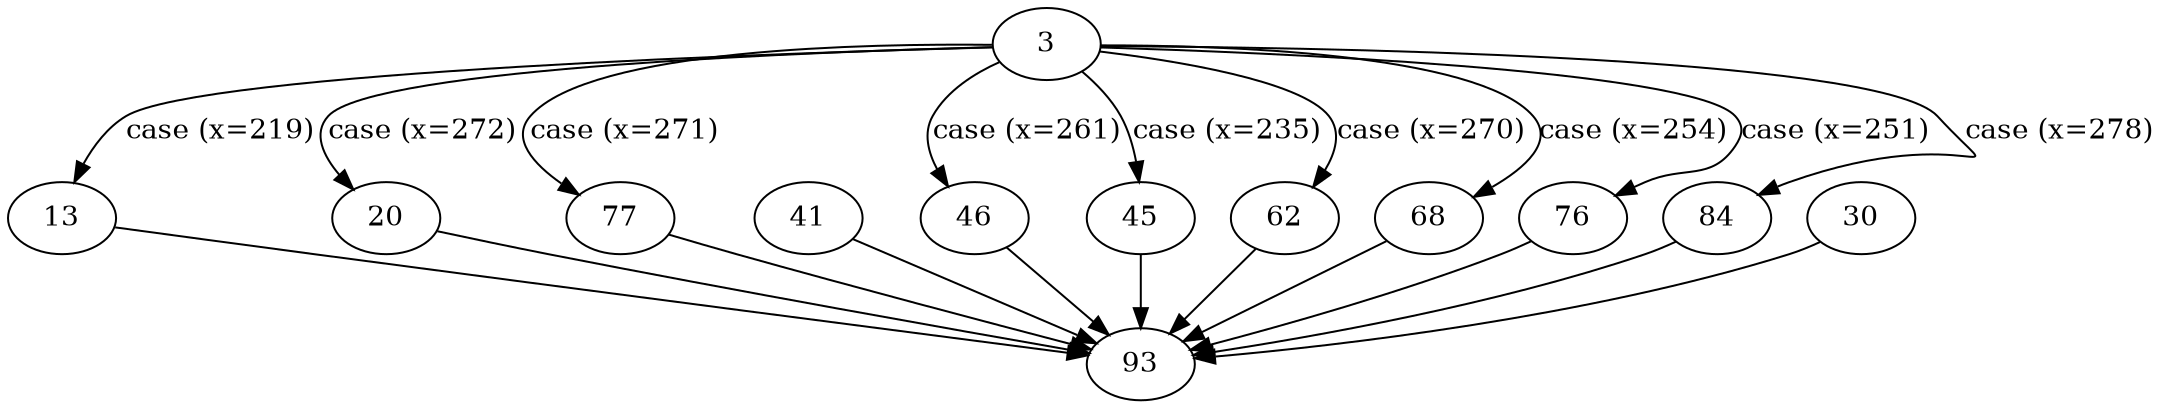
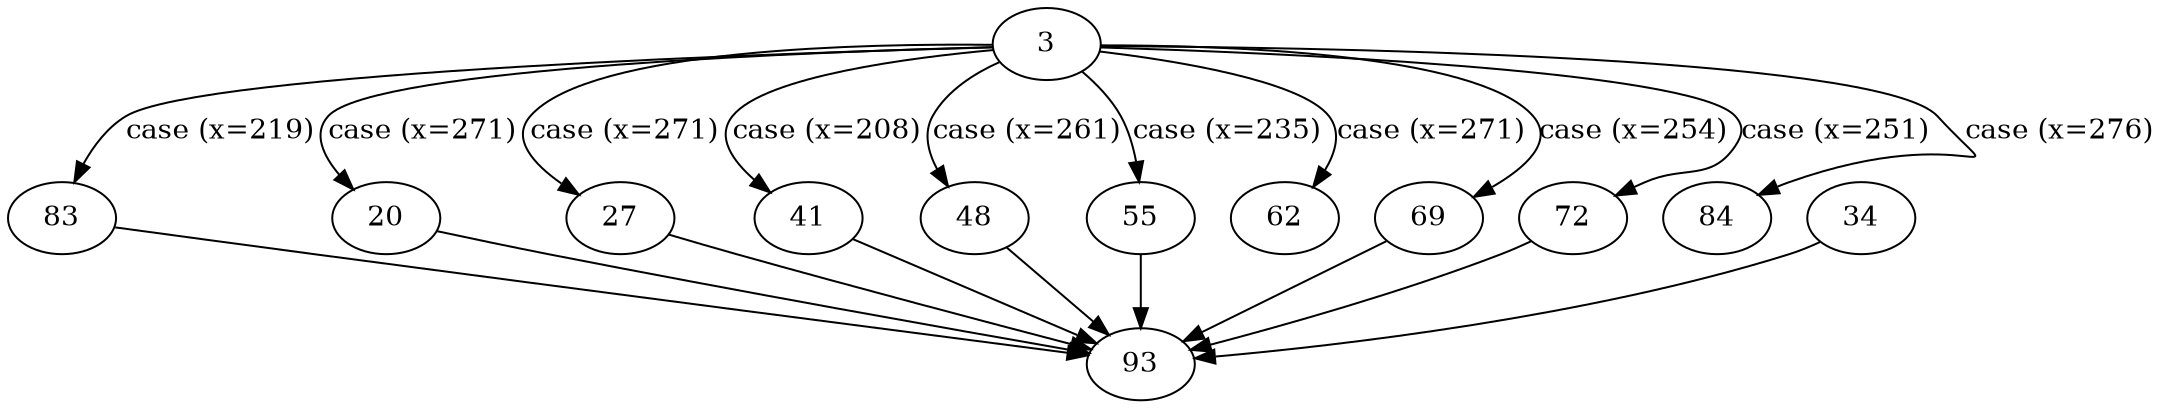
none -> (821, 76)
(422, 131) -> (422, 131)
(1431, 131) -> (1431, 131)
(2059, 131) -> (2059, 131)
(62, 218) -> (62, 218)
(620, 218) -> (620, 218)
(975, 218) -> (975, 218)
(1141, 218) -> (1141, 218)
(1429, 218) -> (1429, 218)
(1573, 218) -> (1573, 218)
(1861, 218) -> (1861, 218)
(1220, 284) -> none
(1447, 308) -> none
